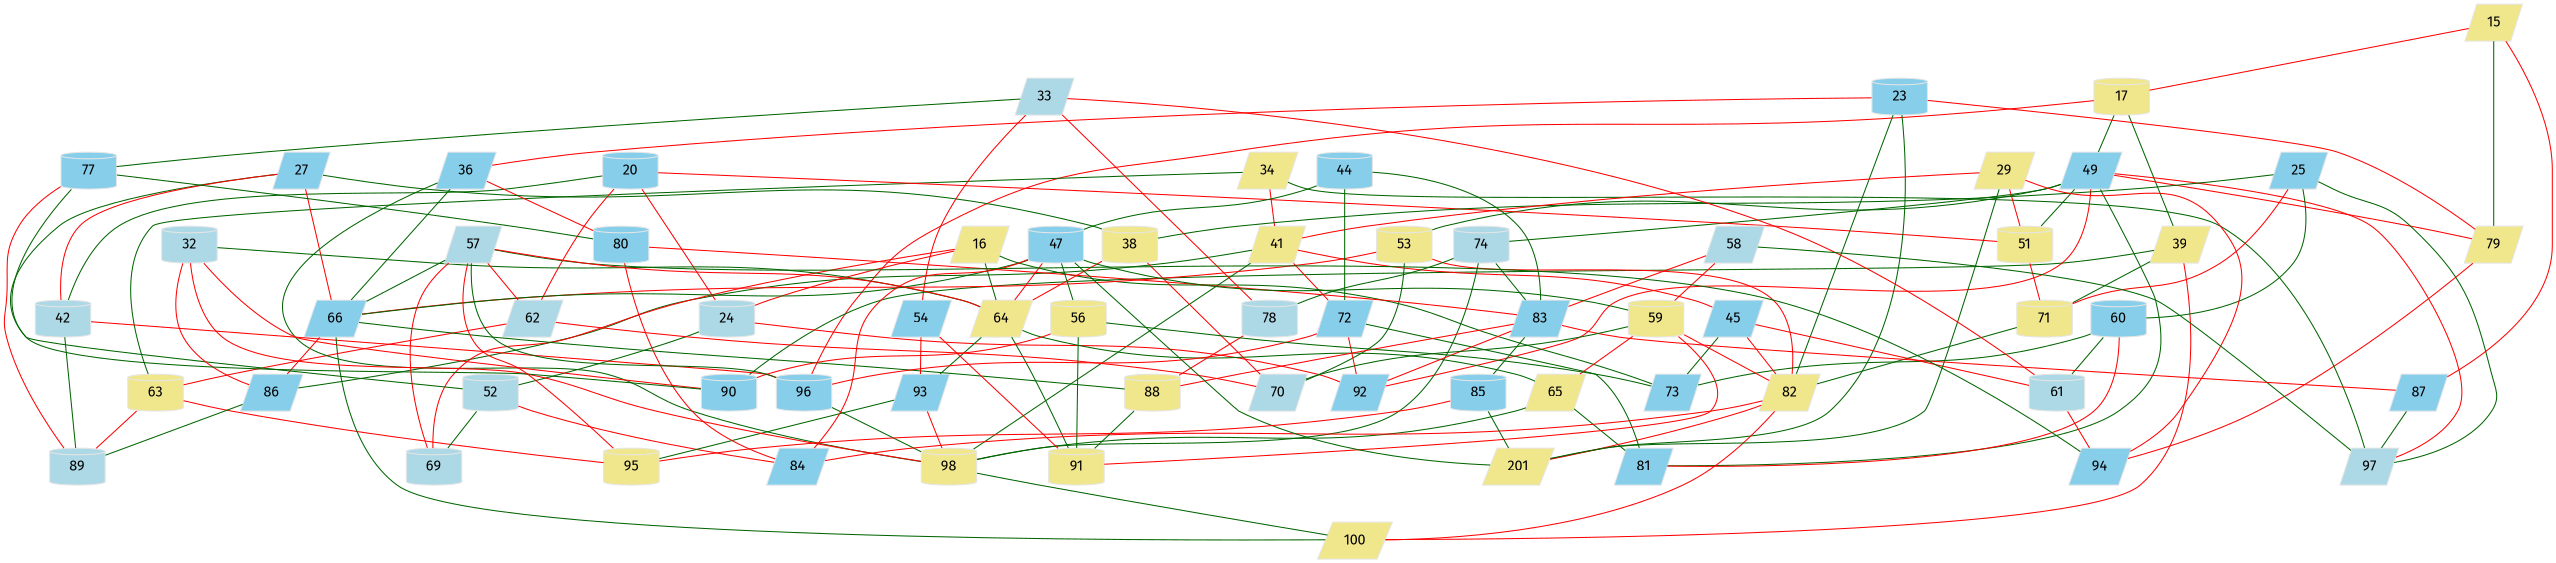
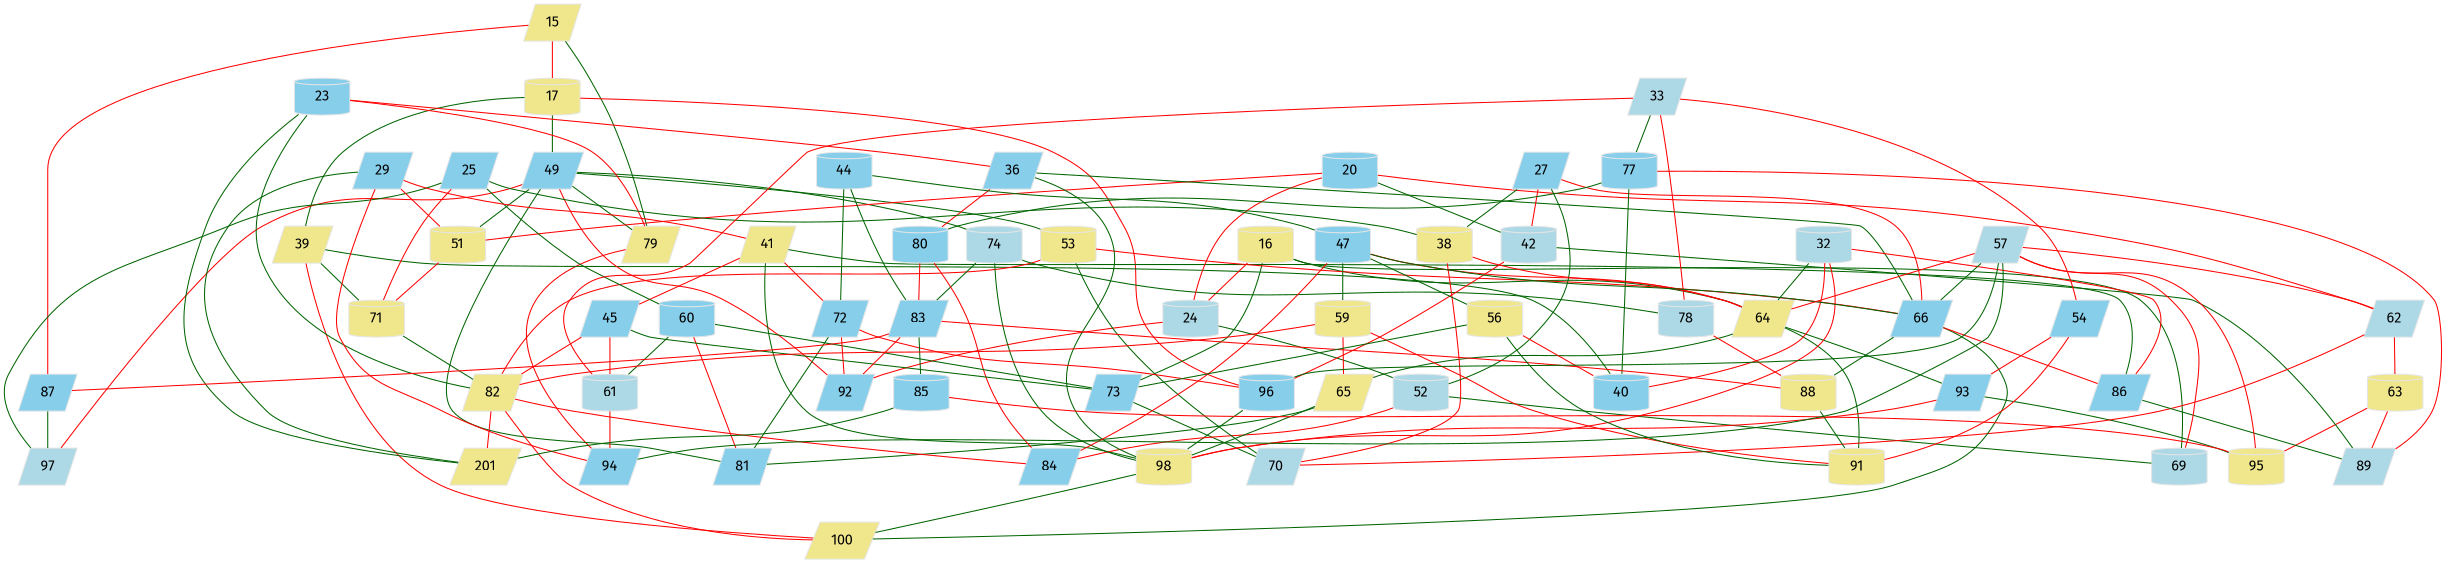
(1268, 171) -> none
(2004, 171) -> (383, 171)
(2258, 199) -> (602, 208)
(980, 245) -> (1266, 245)
(1734, 245) -> none
(661, 308) -> (1798, 268)
(1507, 348) -> (1182, 424)
(729, 393) -> (1621, 393)
(1256, 419) -> none
(77, 467) -> (2364, 467)
